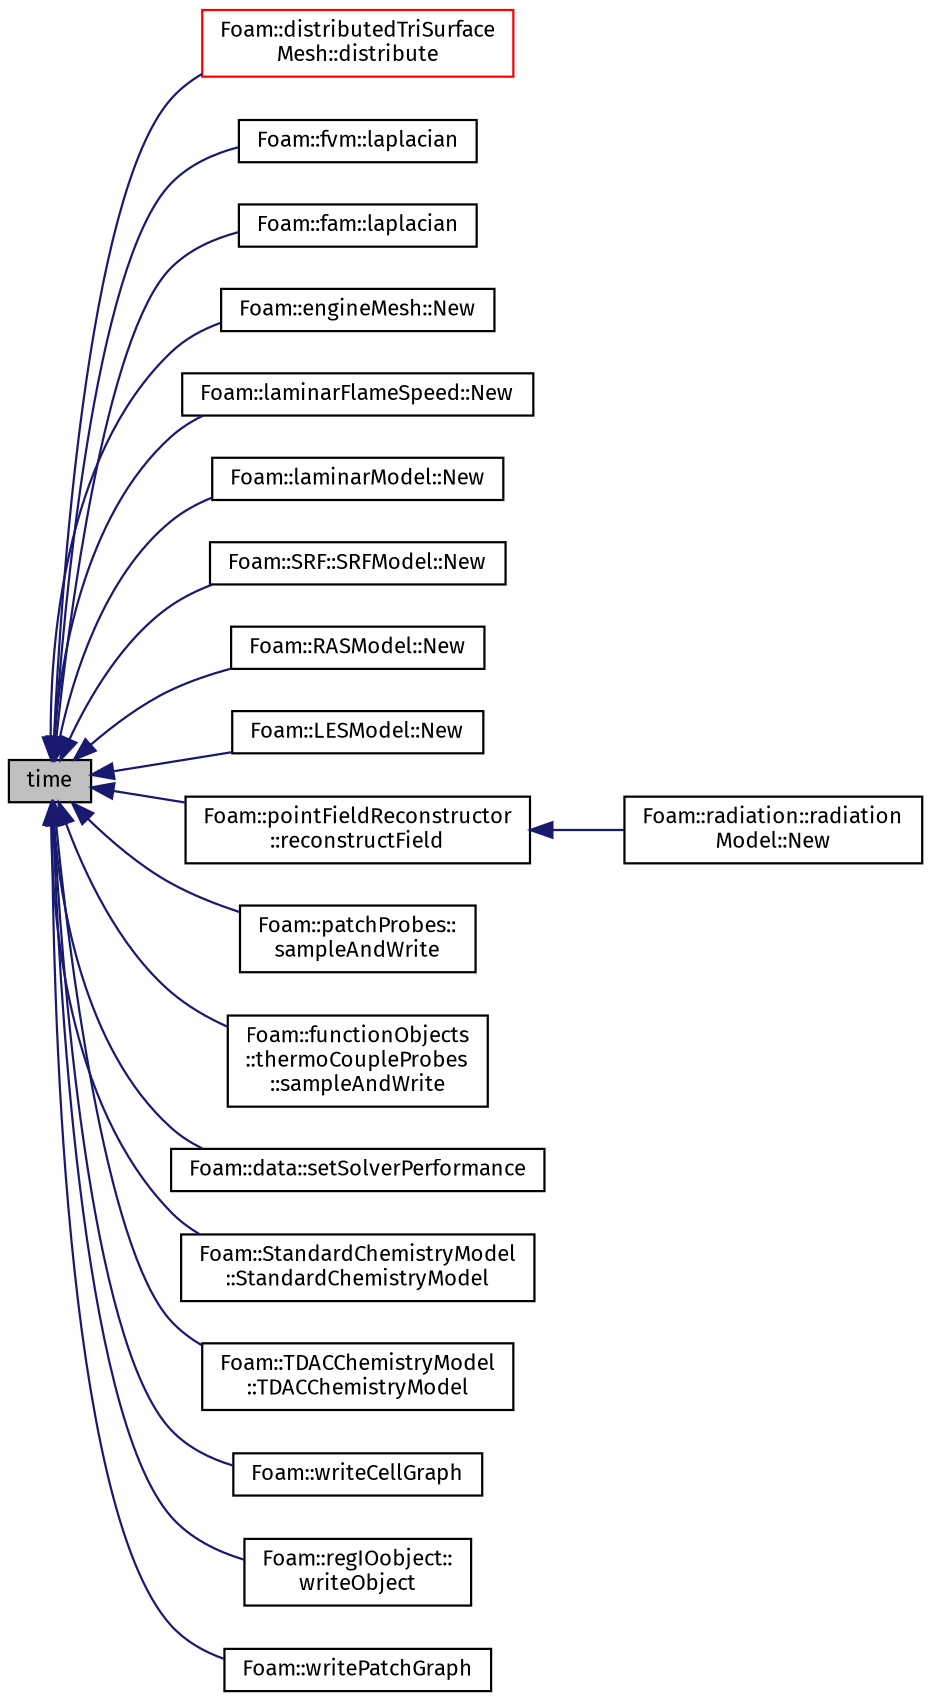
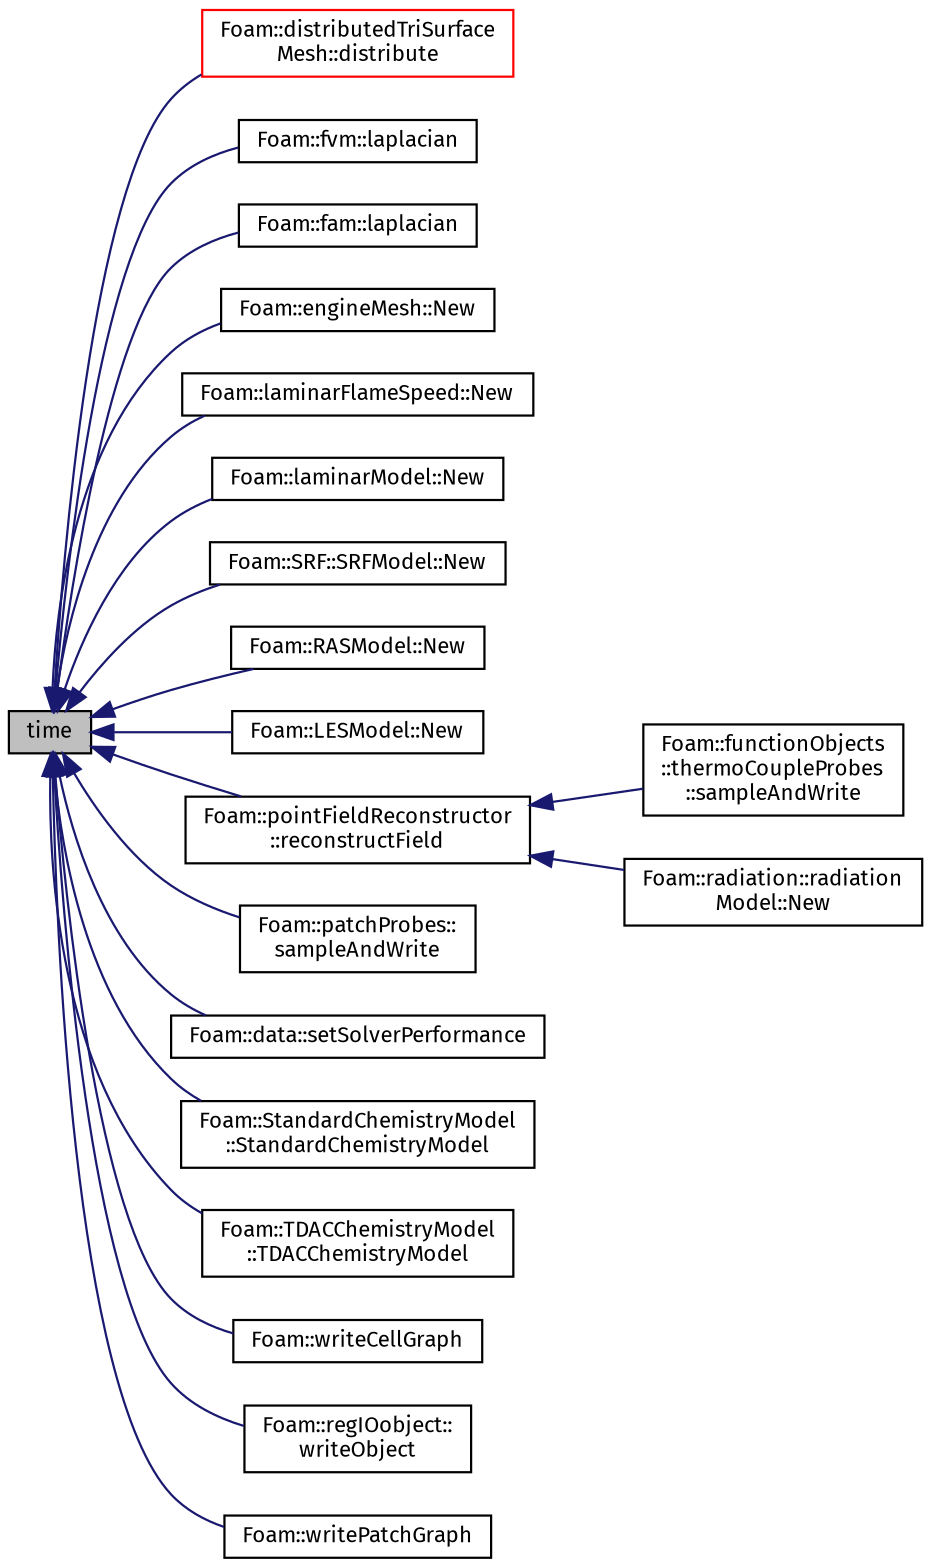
(127, 942) -> (598, 795)
